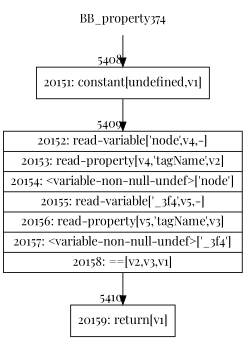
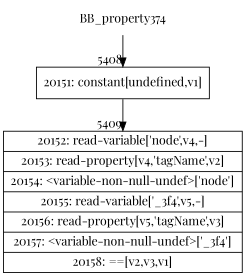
(123, 321) -> none
